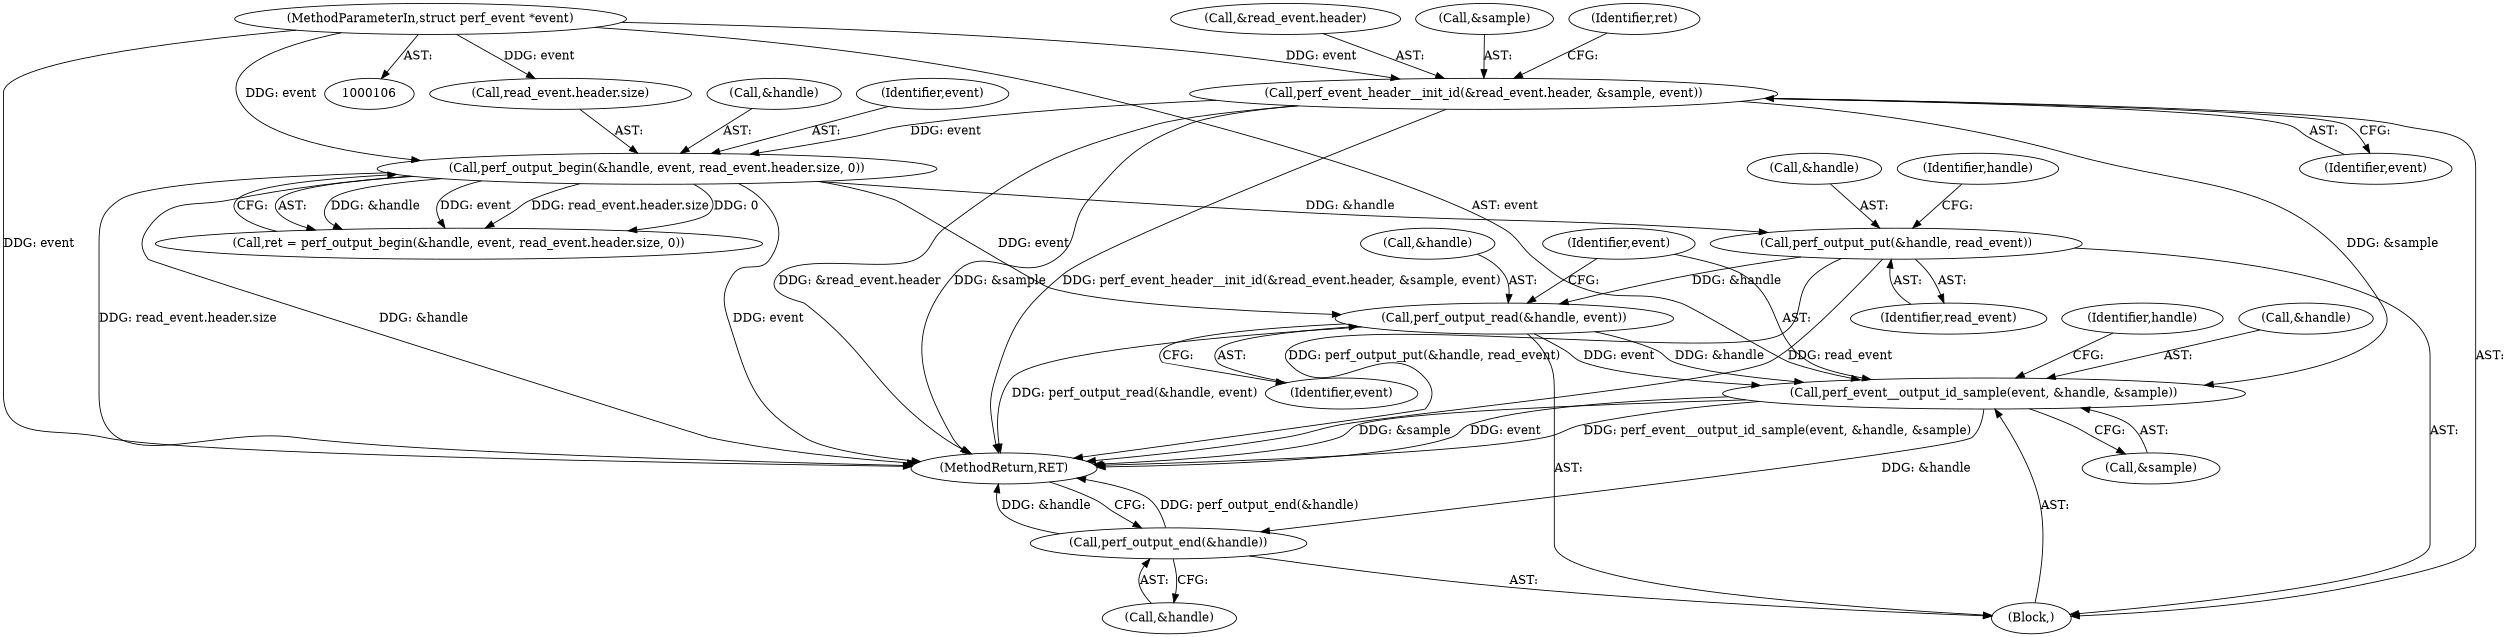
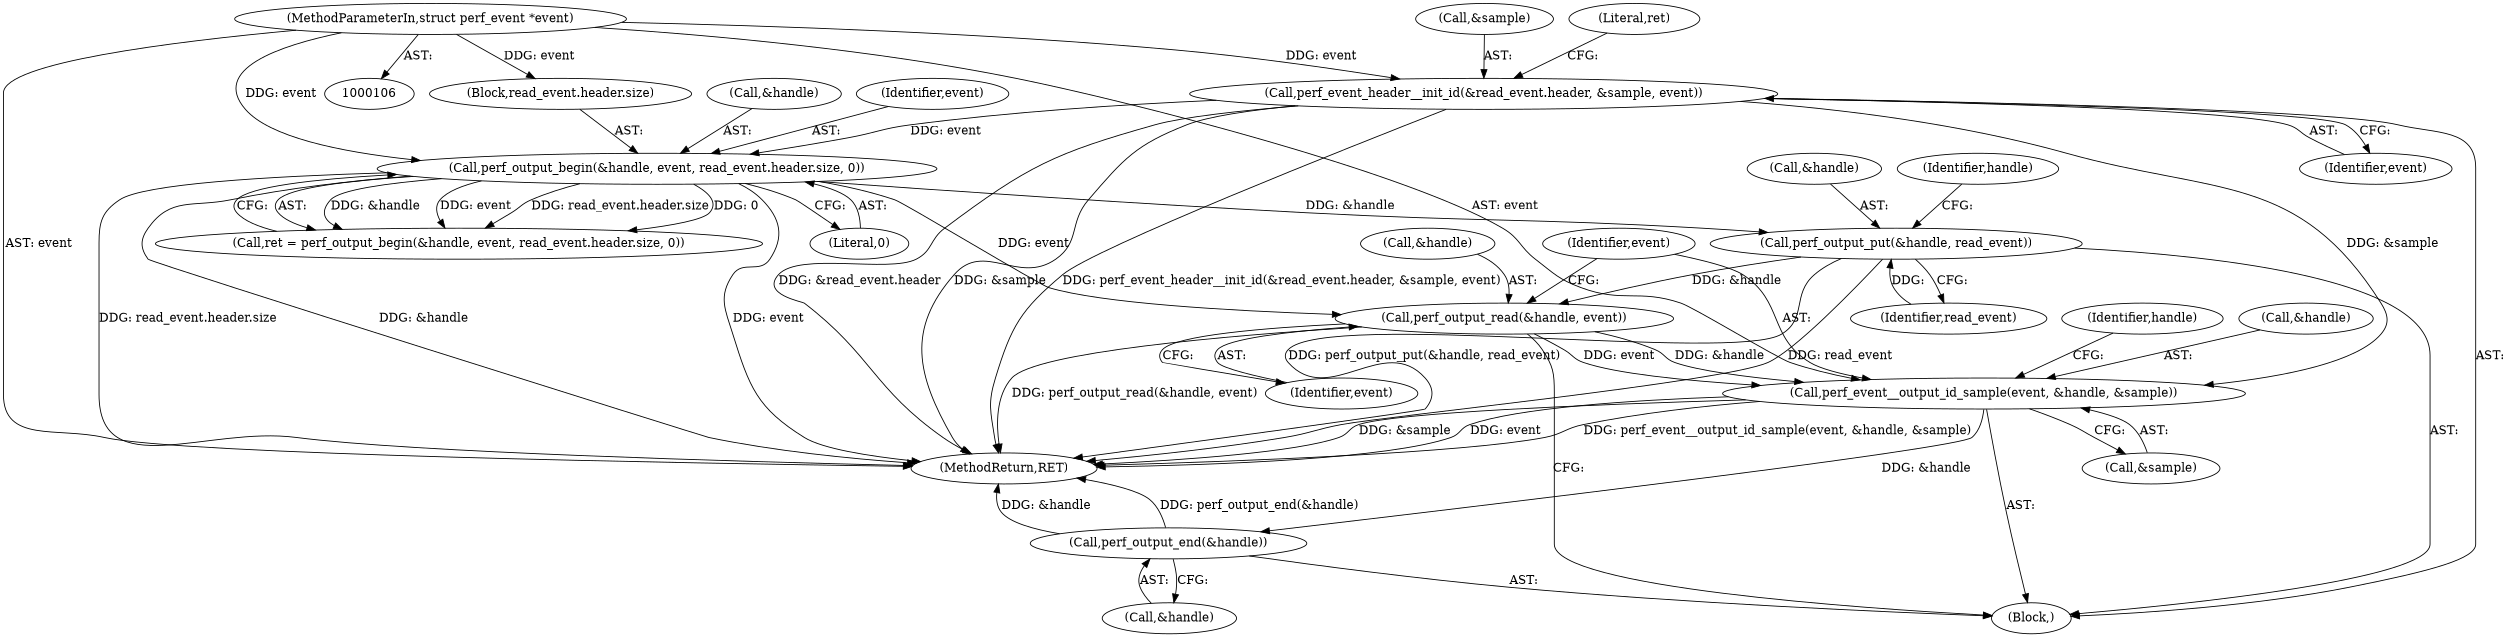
(1286, 19) -> none
(1634, 19) -> (1634, 19)
(561, 94) -> (561, 94)
(39, 244) -> (39, 244)
none -> (859, 244)
(1910, 281) -> (1910, 281)
(1954, 281) -> (1954, 281)
(1571, 468) -> (1571, 468)
(1094, 499) -> none
(2040, 505) -> (2004, 502)
